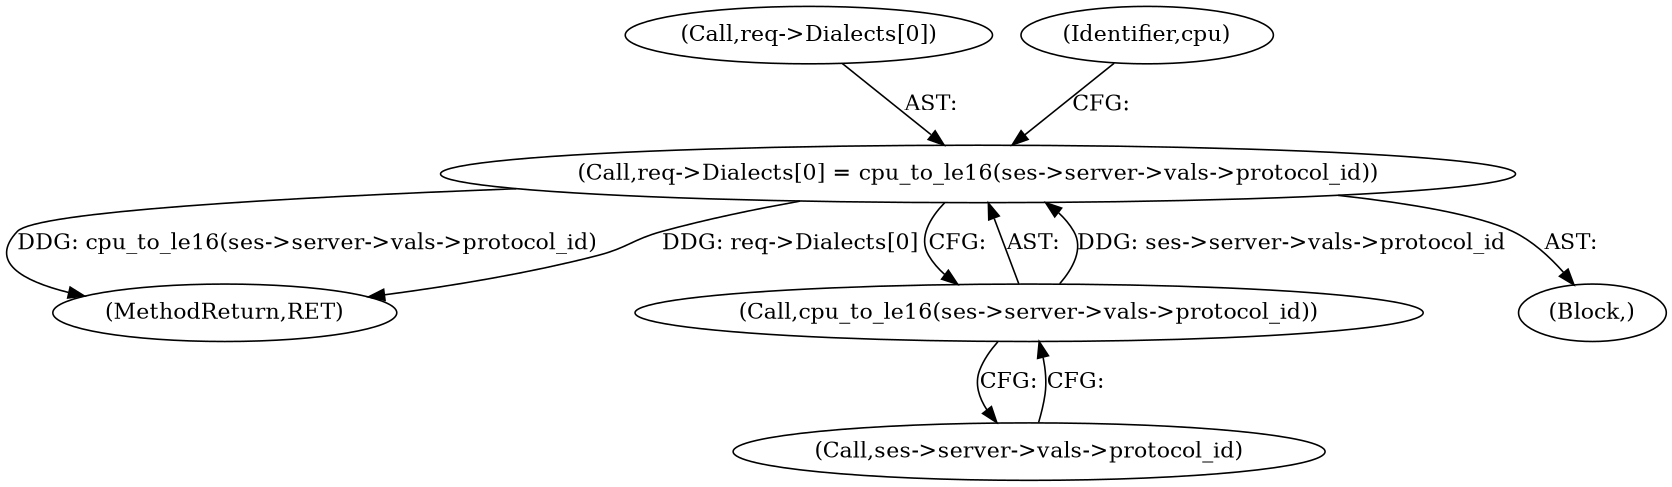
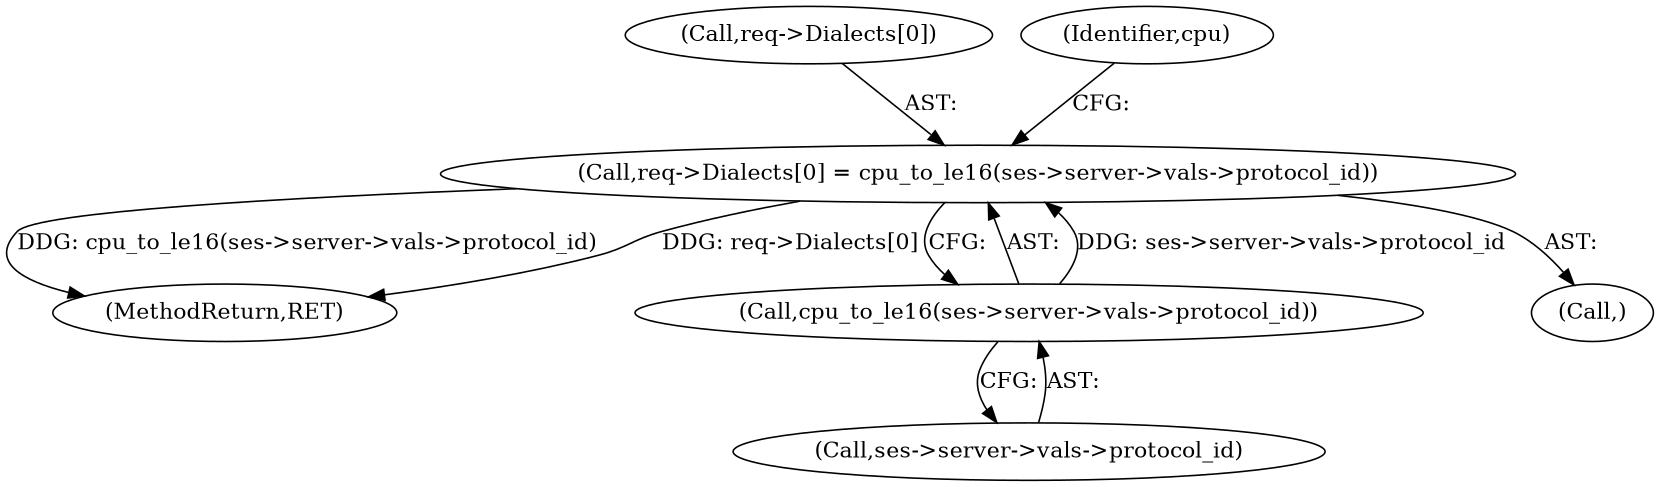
(1592, 313) -> (1592, 313)
(1079, 382) -> (1077, 382)
